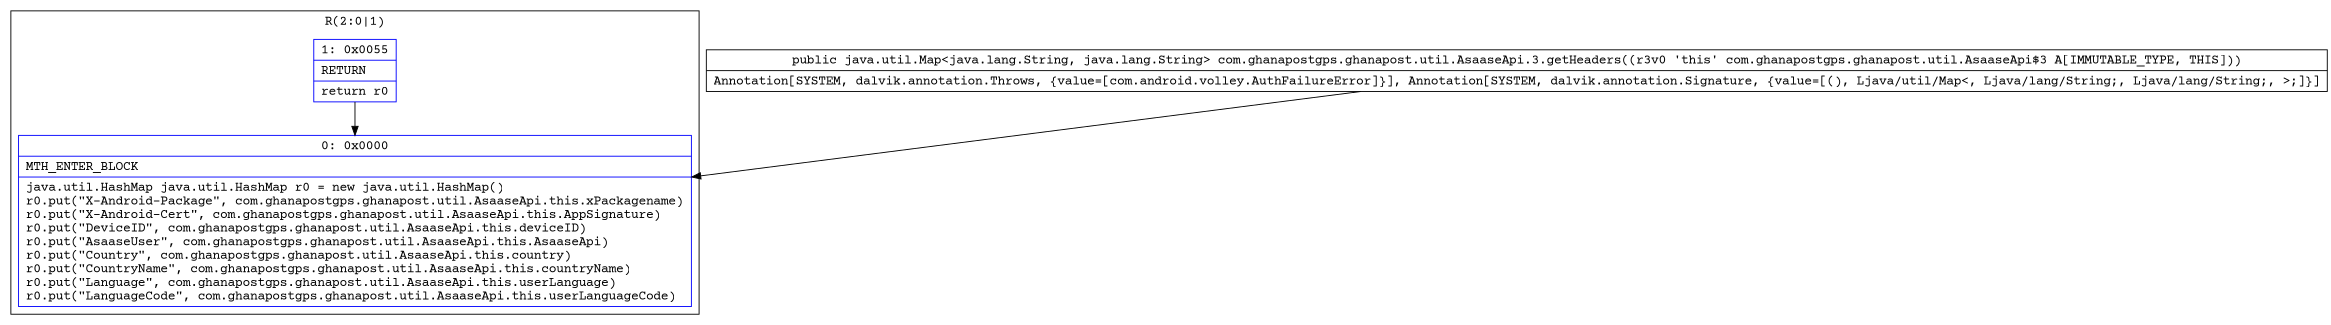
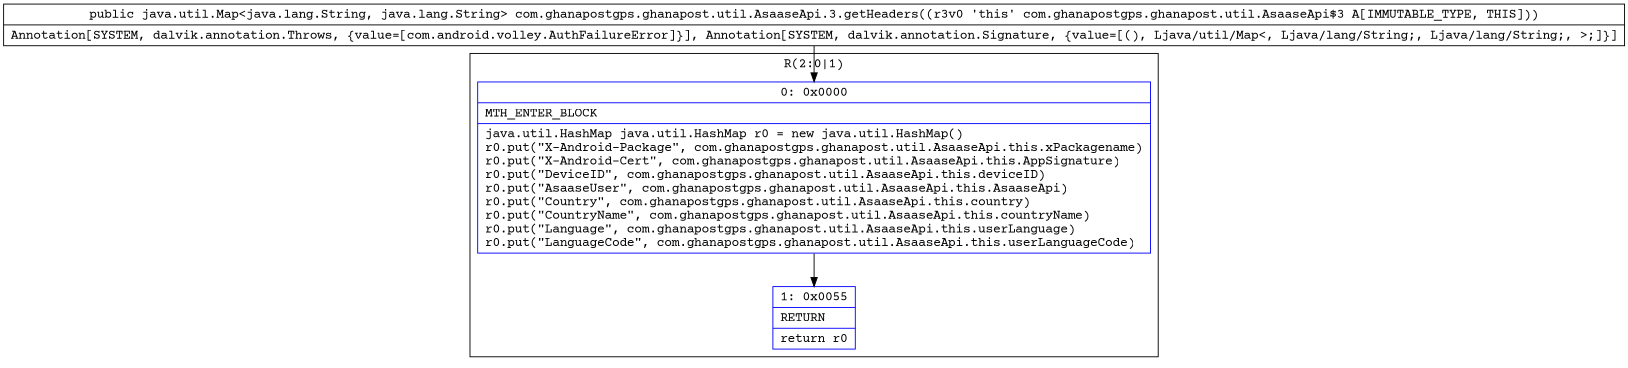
(355, 114) -> (814, 265)
